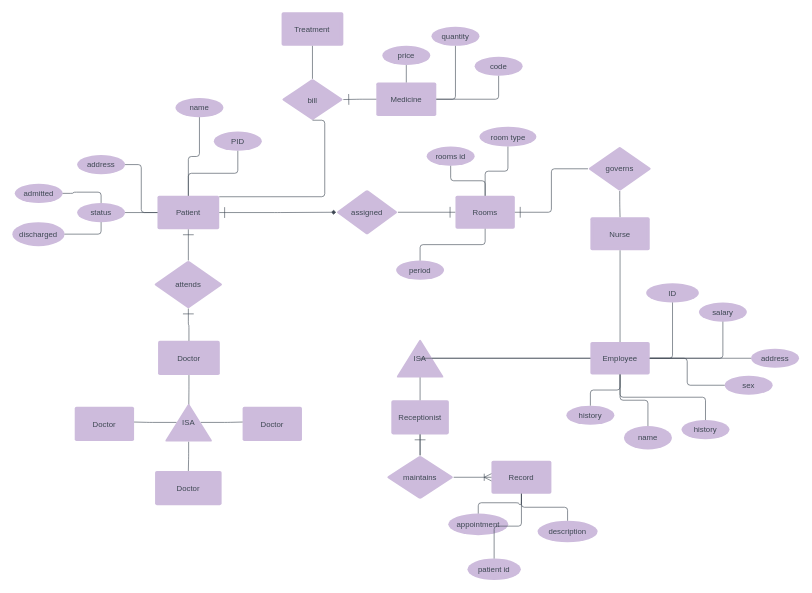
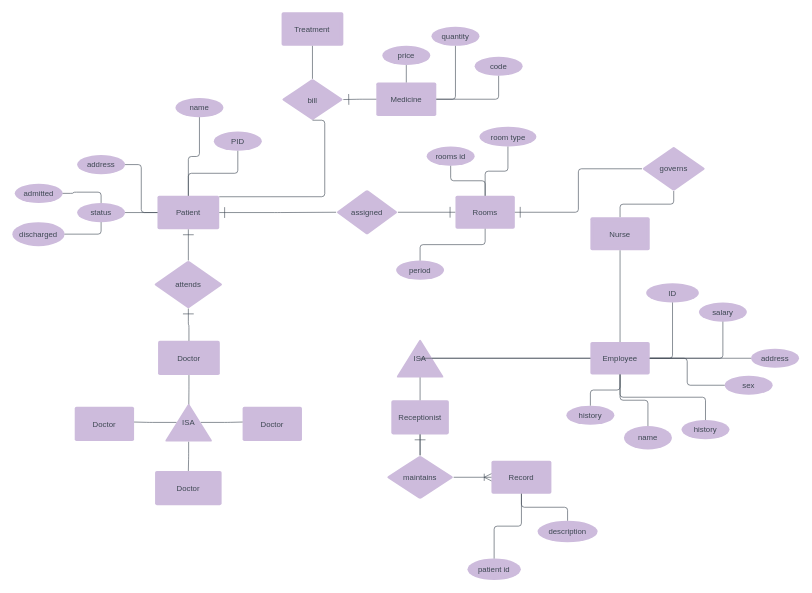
(620, 169) -> (674, 169)
(331, 212) -> (333, 212)
(498, 503) -> none
(479, 525) -> none
